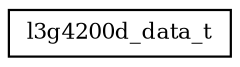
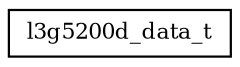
(120, 33) -> (120, 33)
